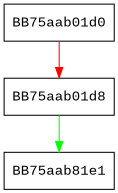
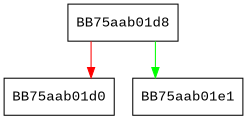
(59, 54) -> (91, 54)
(59, 171) -> (188, 97)
